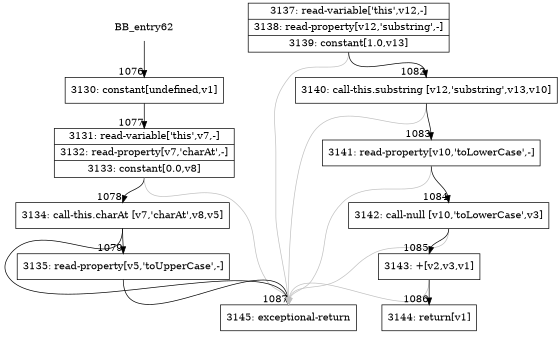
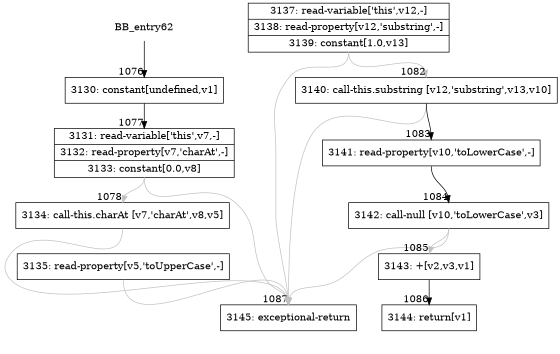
(384, 65) -> (384, 65)
(137, 188) -> (137, 188)
(340, 206) -> none
(123, 238) -> none
(439, 241) -> (439, 241)
(202, 293) -> (202, 293)
(362, 293) -> none
(71, 294) -> (71, 294)
